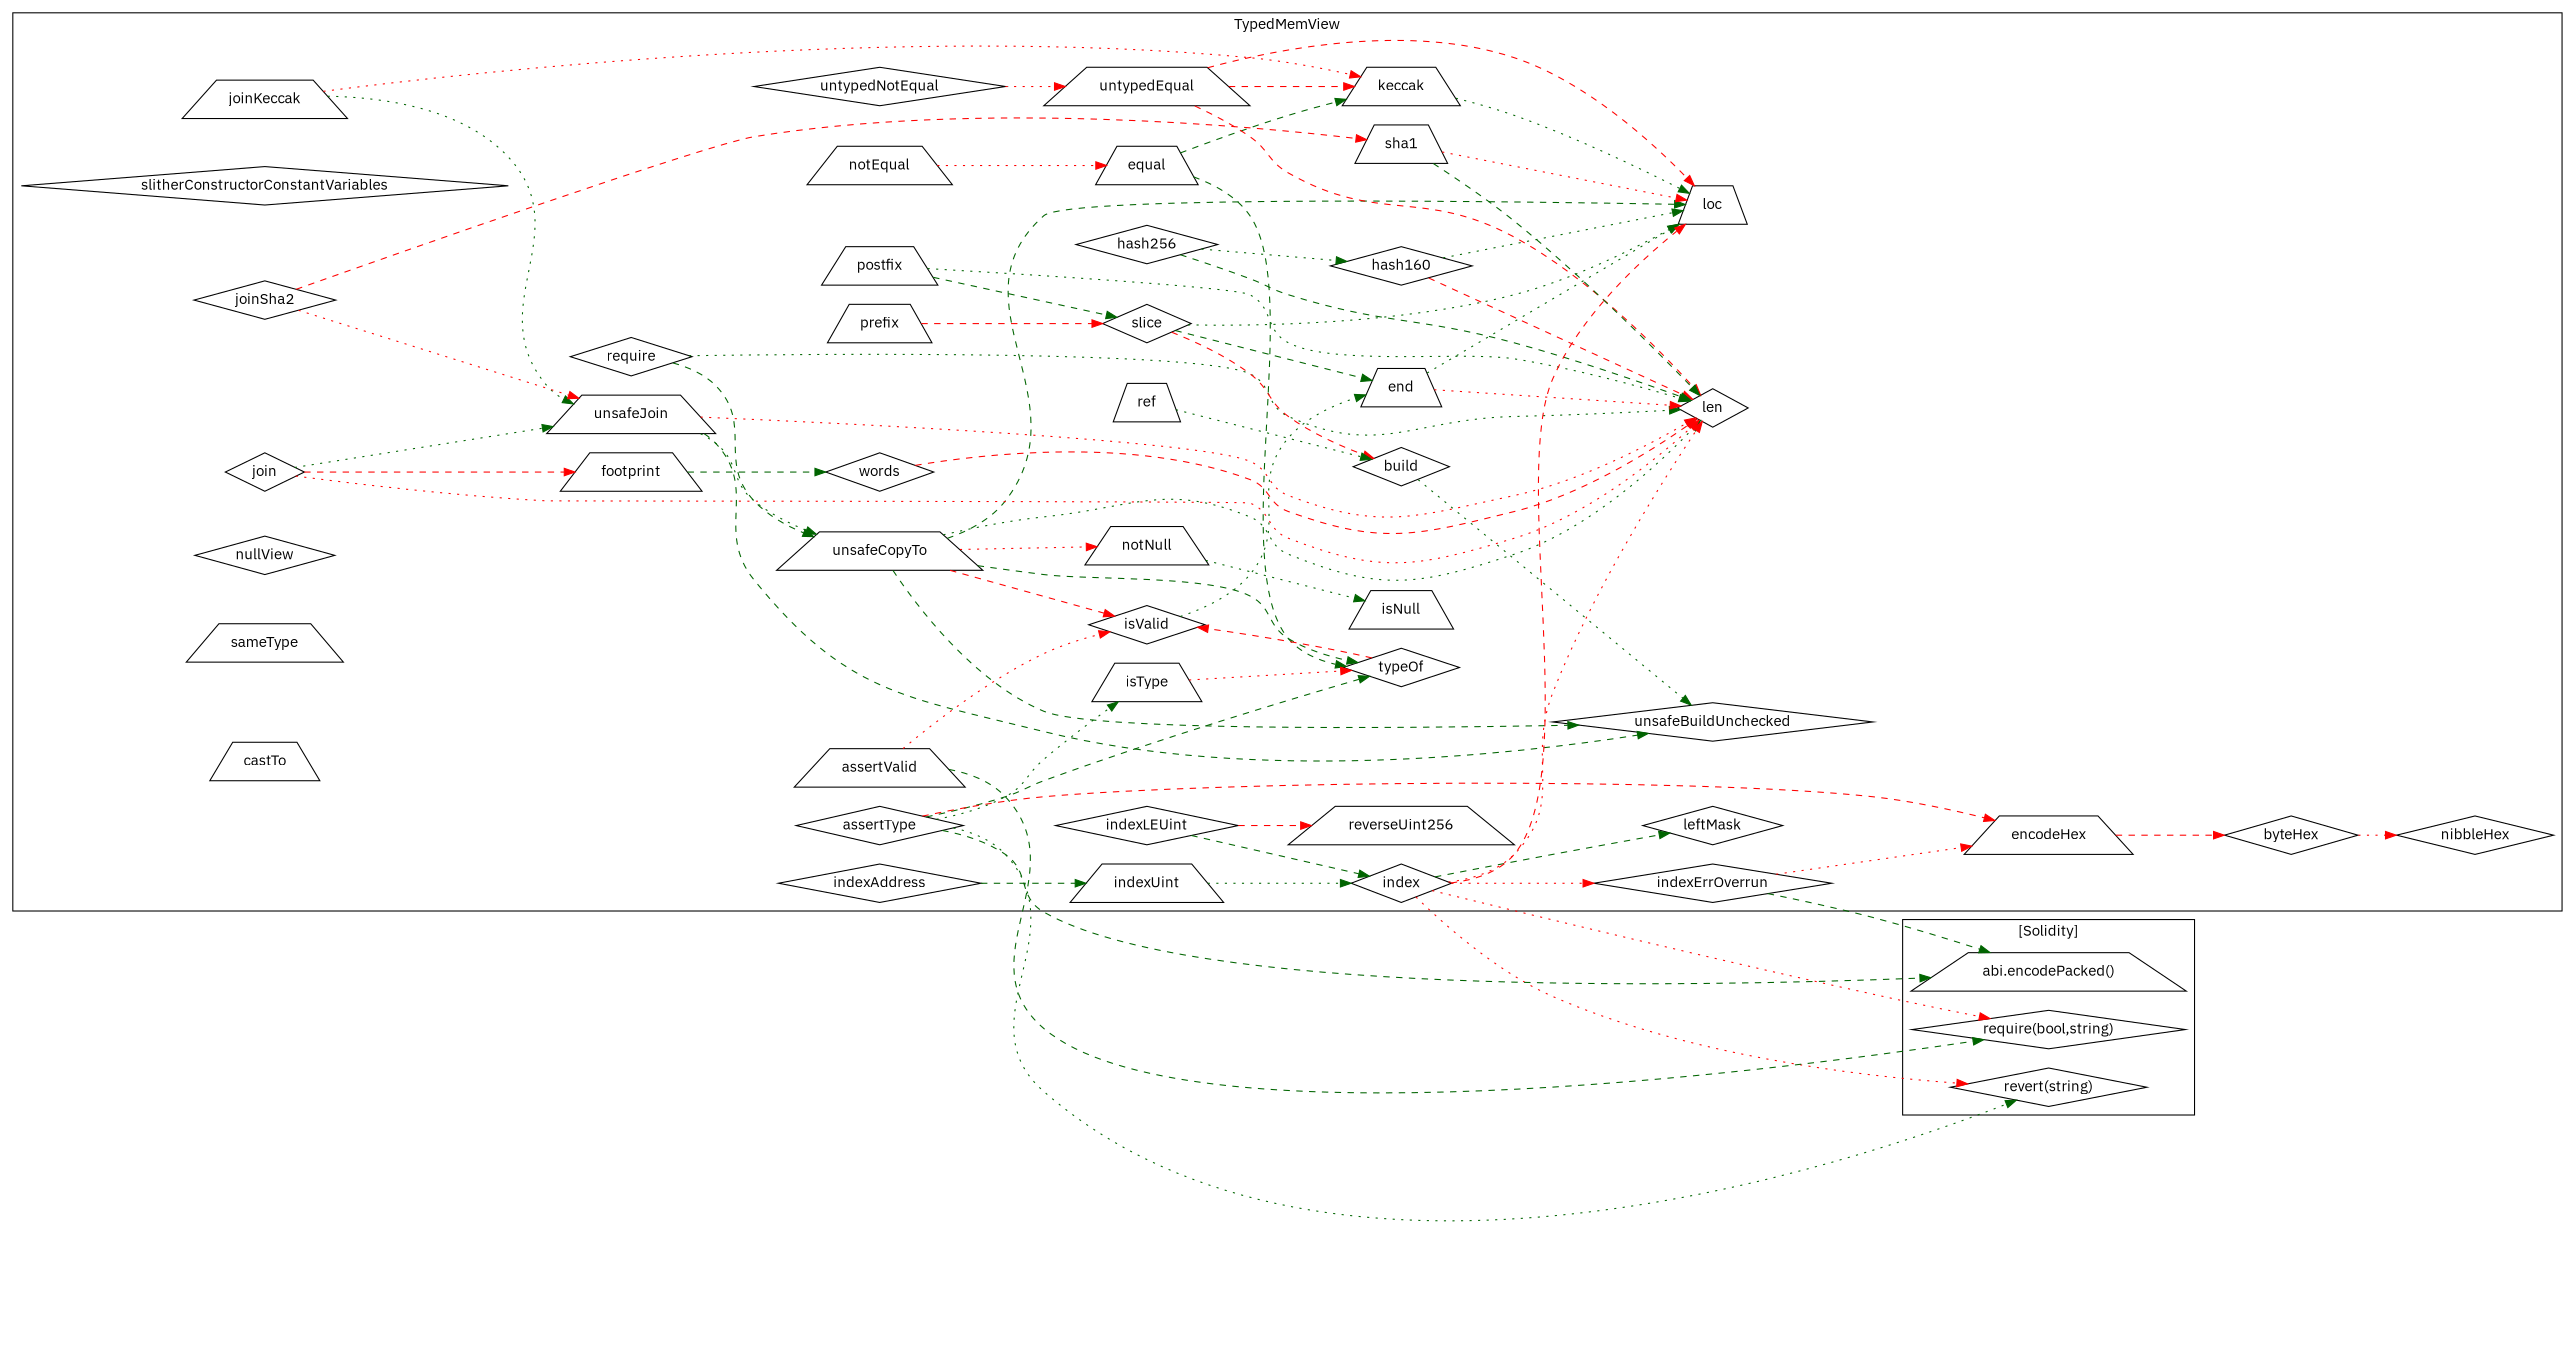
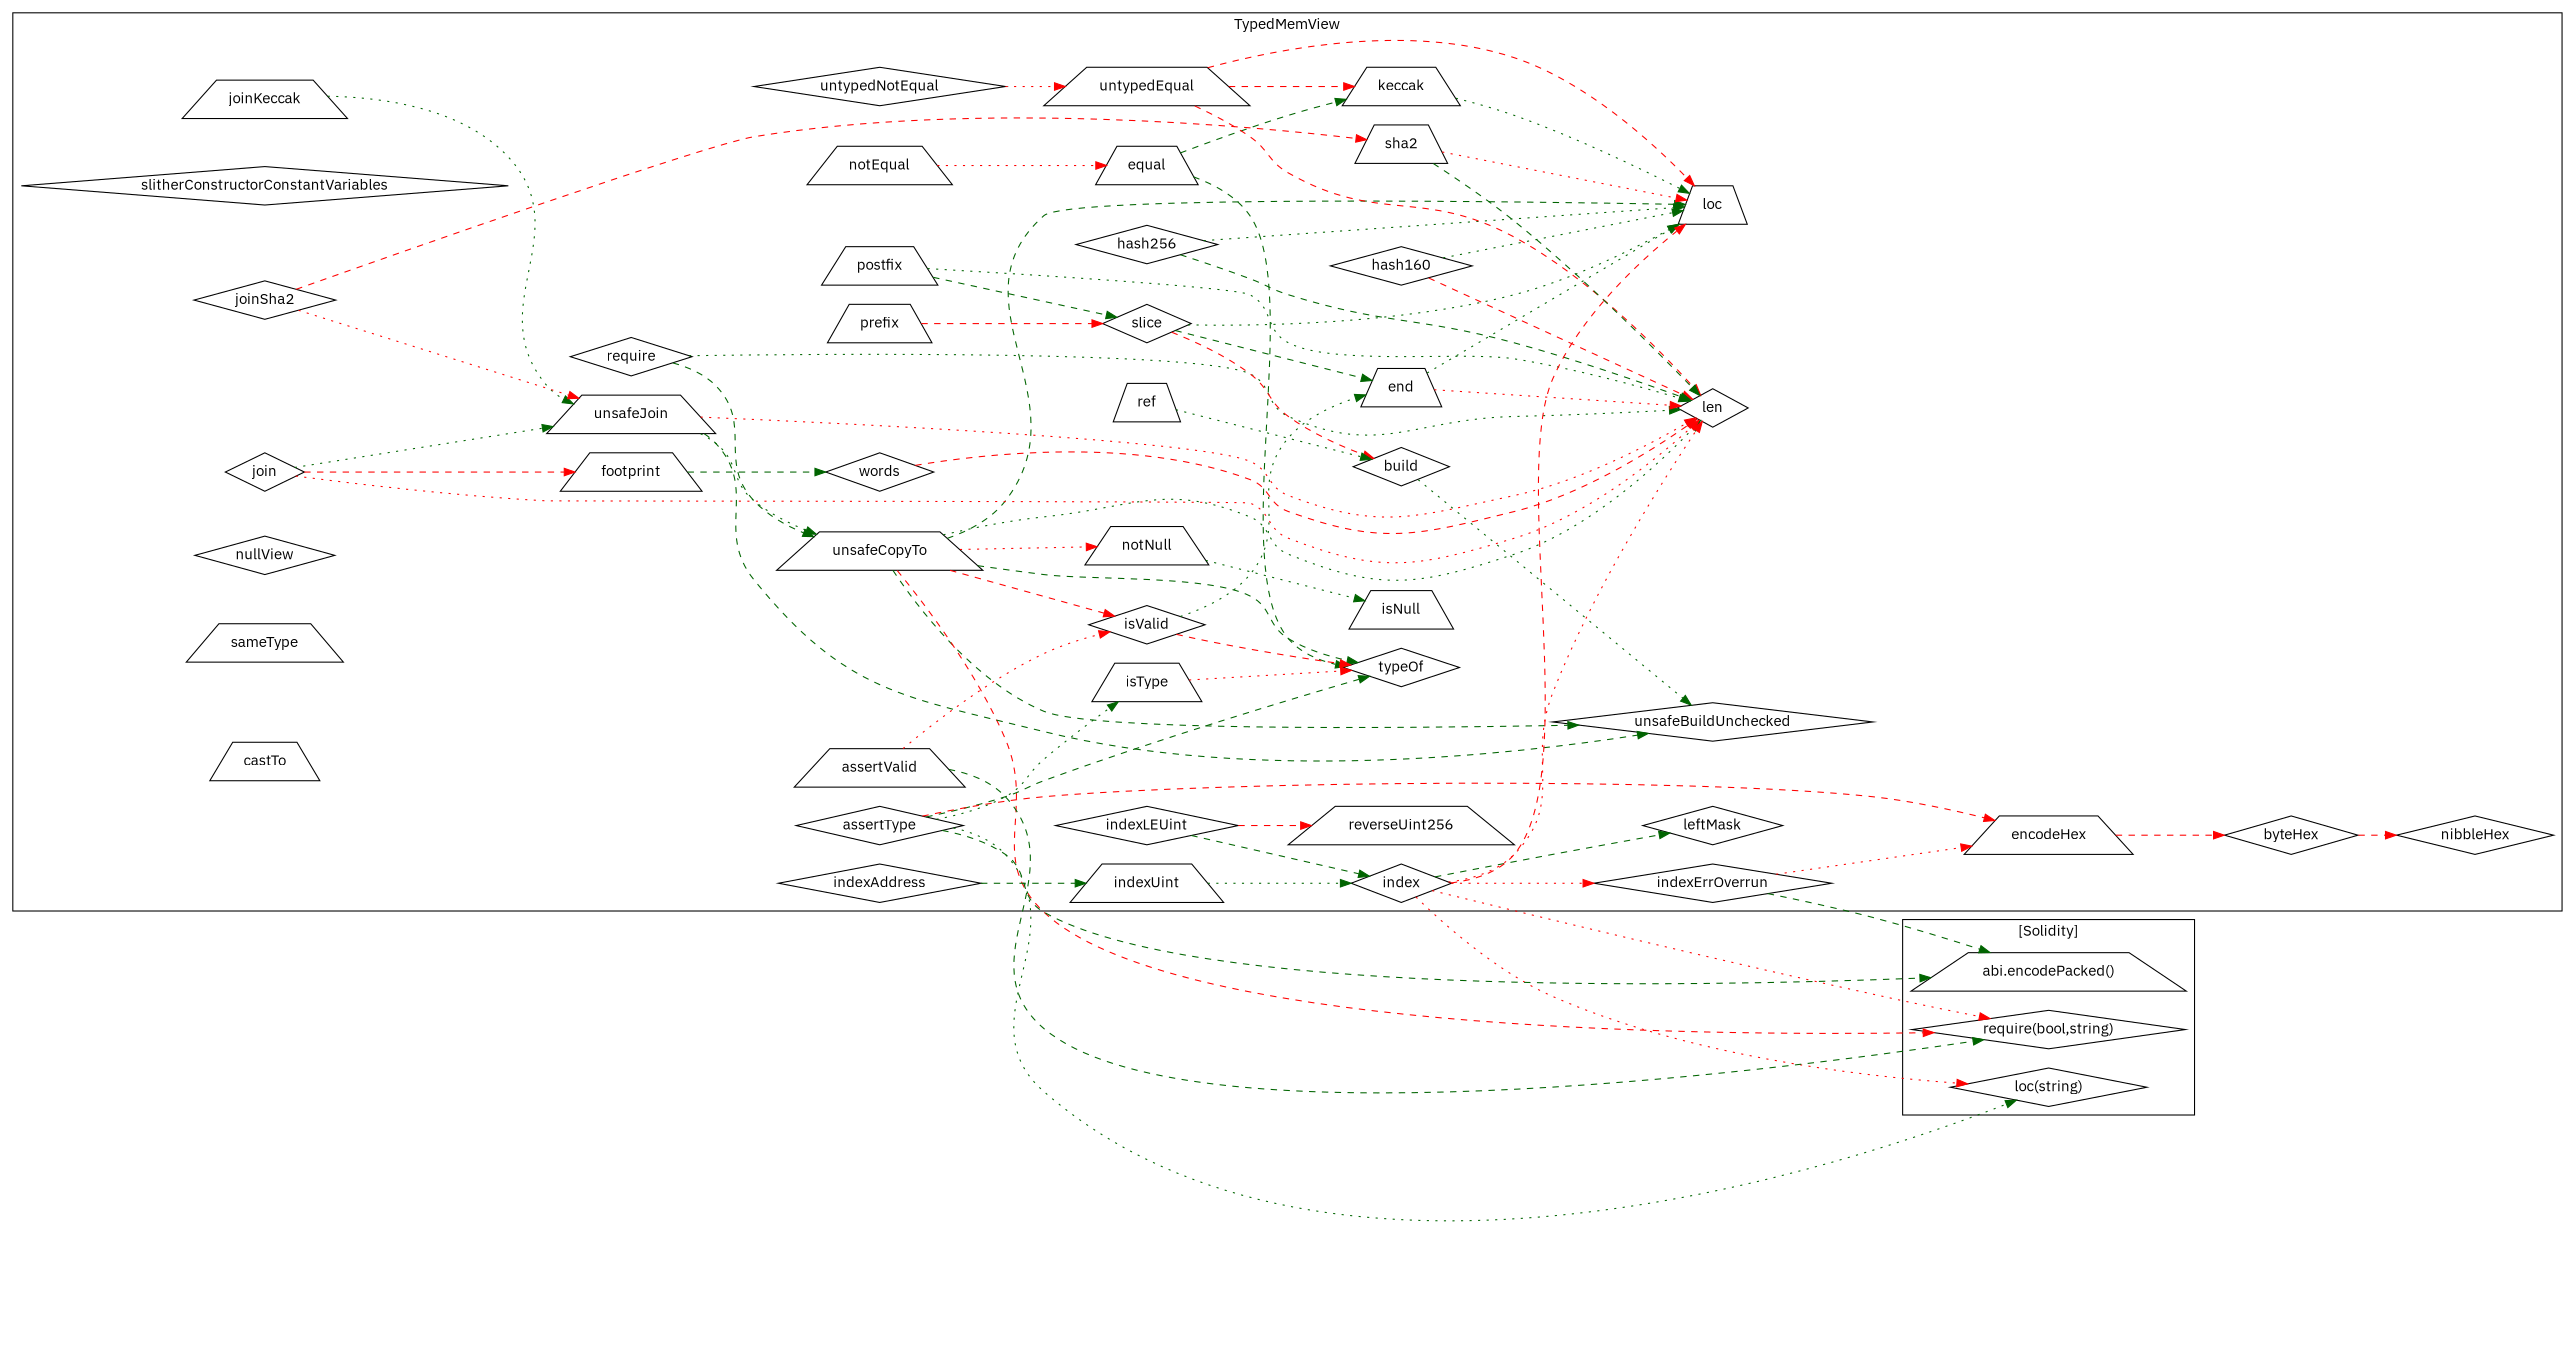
(837, 49) -> none
(1401, 144) -> (1401, 144)
(1272, 255) -> (1439, 224)
(1278, 640) -> (1258, 650)
(2372, 835) -> (2372, 835)
none -> (1284, 997)
(2049, 1087) -> (2049, 1087)
